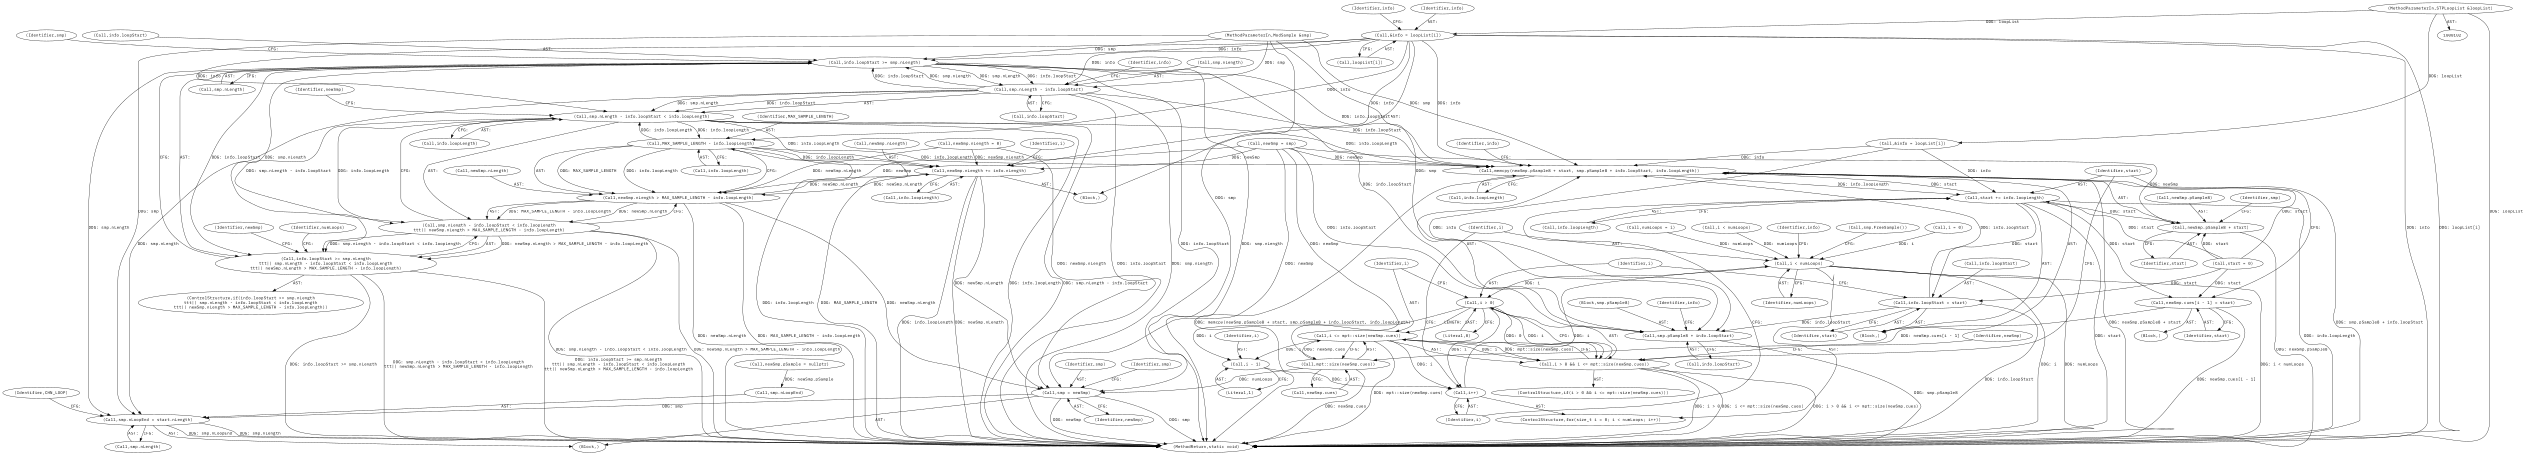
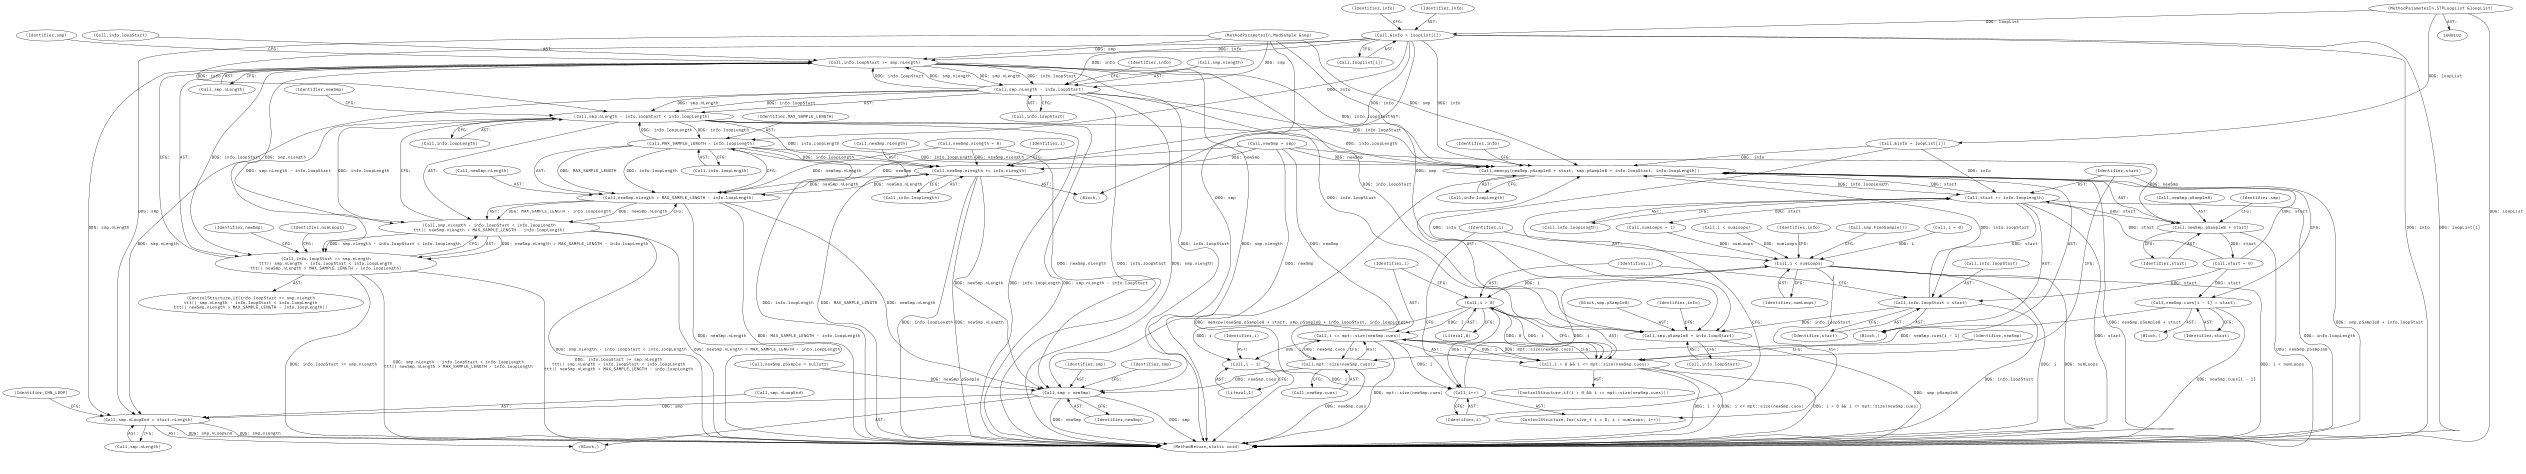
(2110, 246) -> (1812, 207)
(2204, 248) -> (2229, 242)
(1432, 258) -> (1356, 215)
(1456, 322) -> (1456, 322)
(785, 377) -> (927, 381)
(1256, 379) -> (1256, 379)
